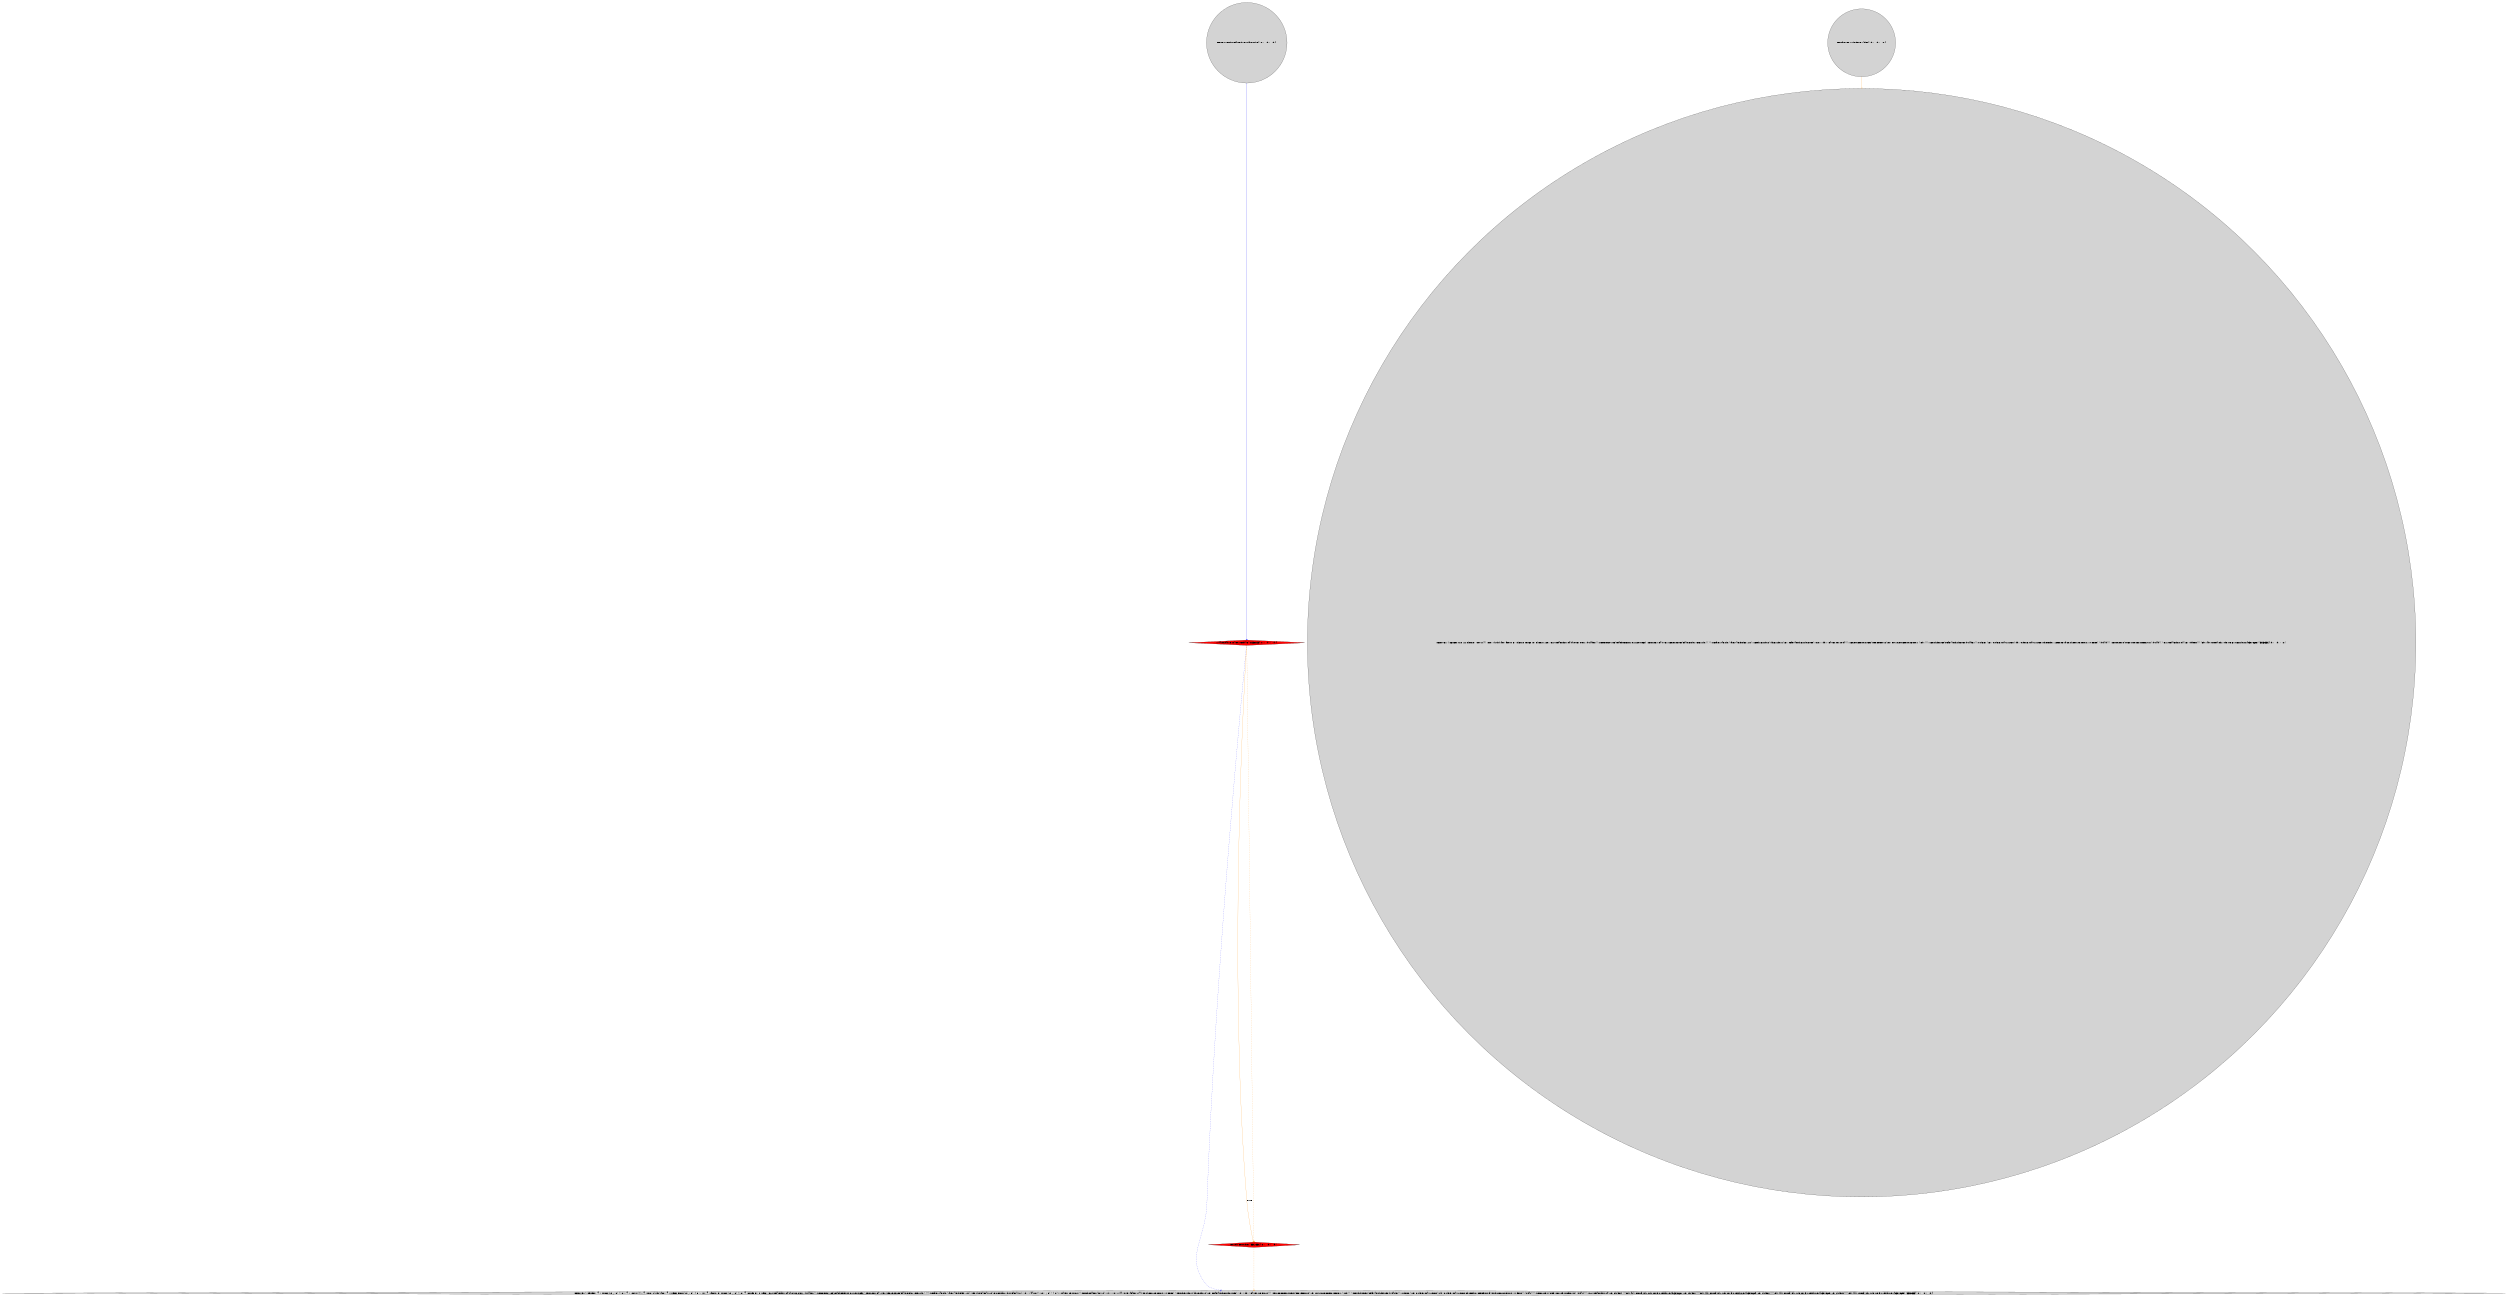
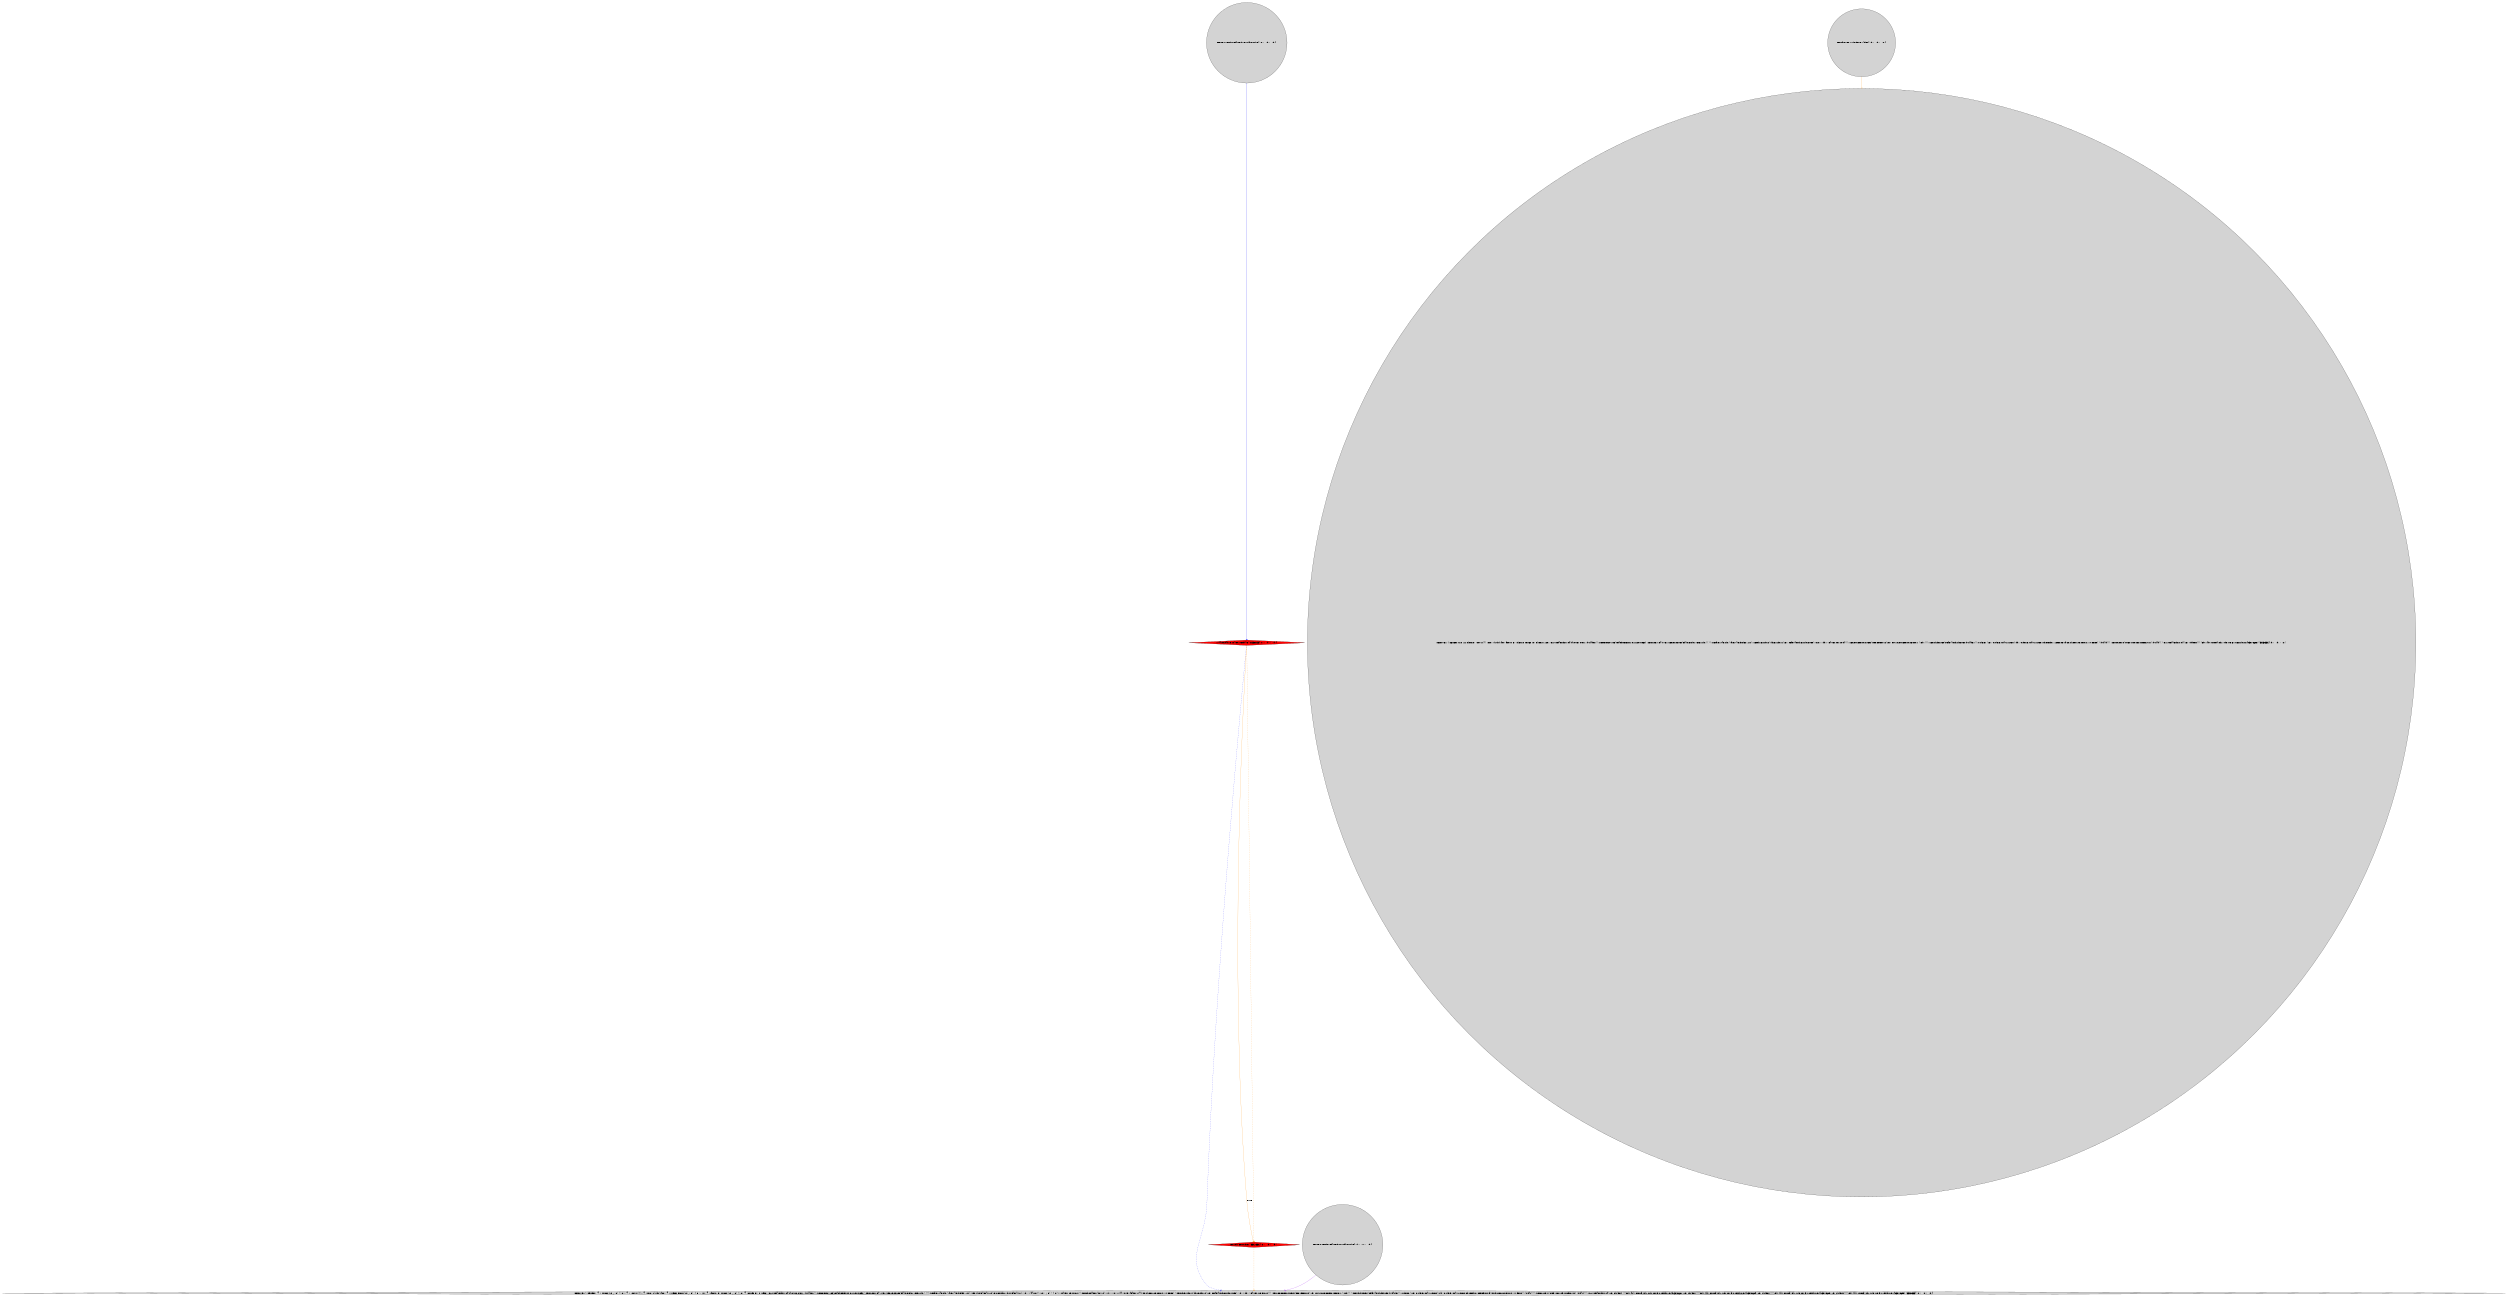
none -> (1343, 1245)
